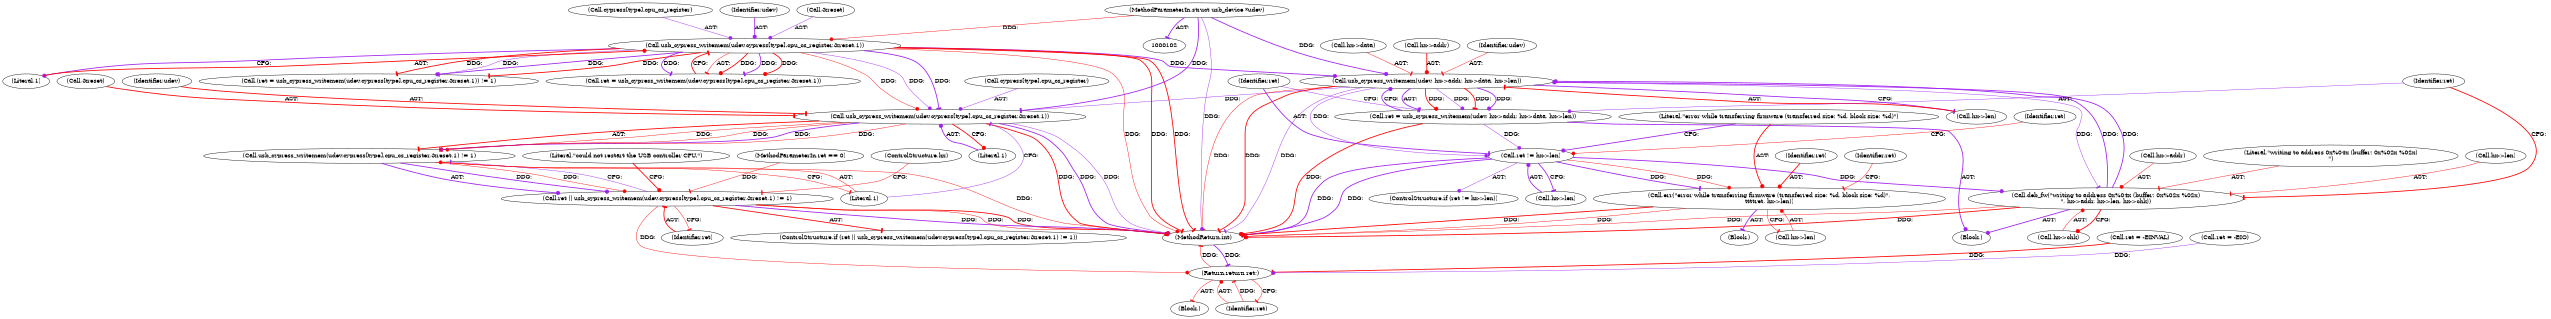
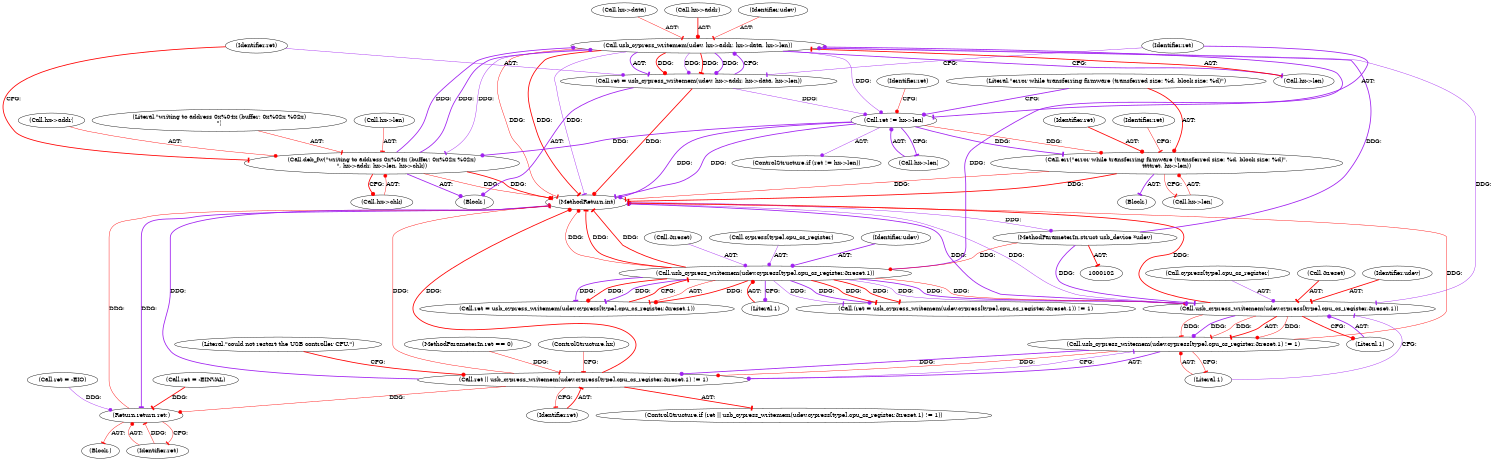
(1175, 26) -> (1093, 255)
(1203, 121) -> (881, 211)
